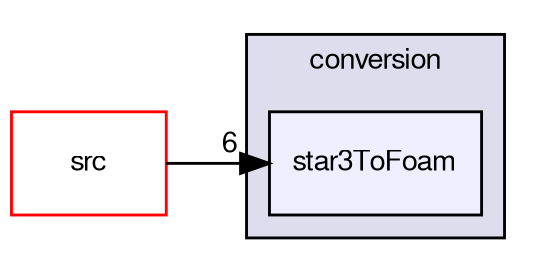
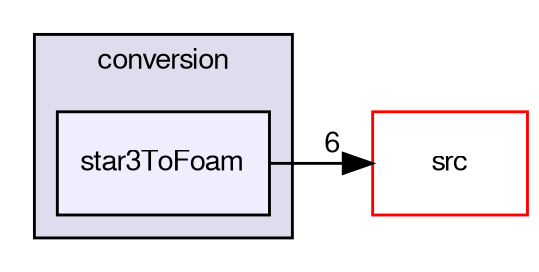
(203, 163) -> (310, 163)
